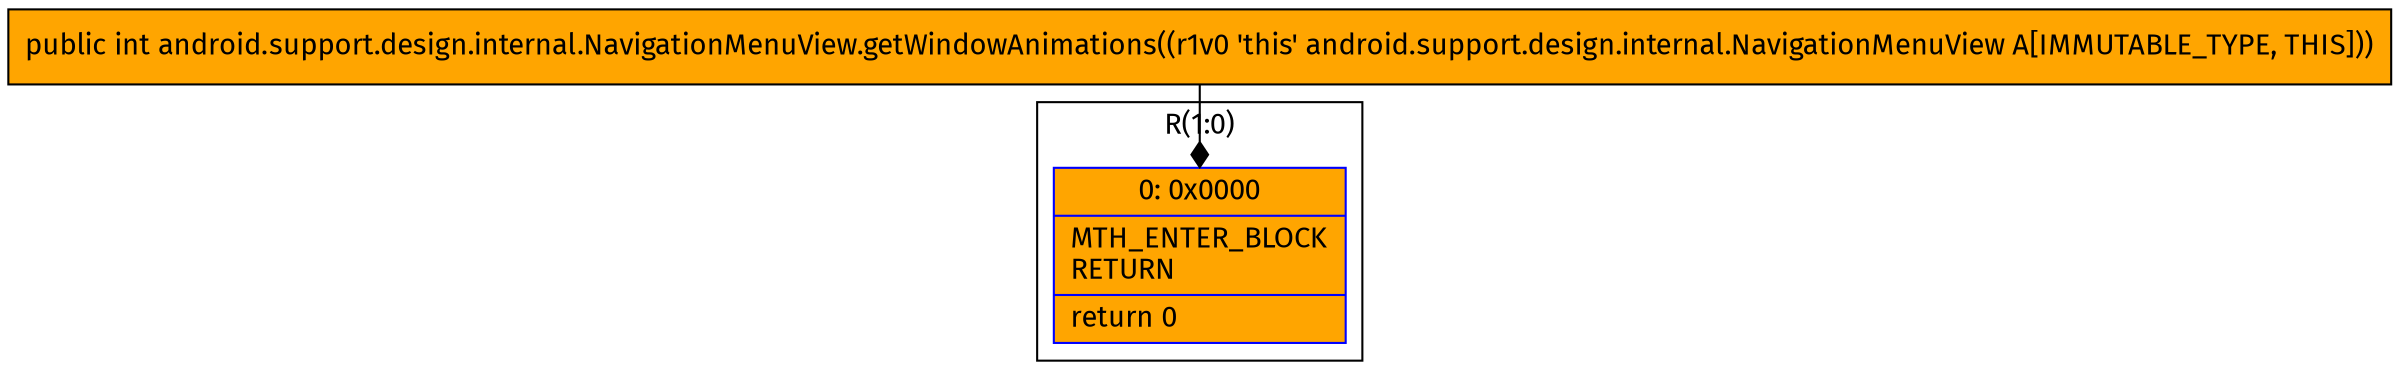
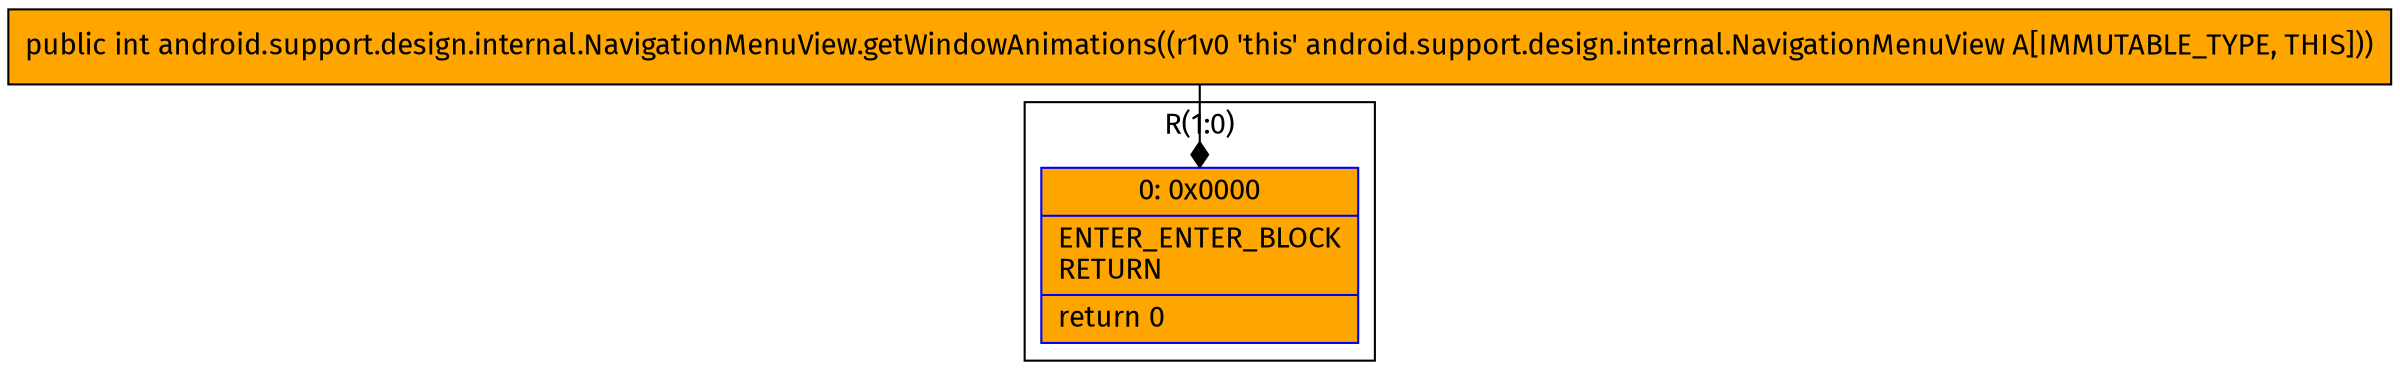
(1200, 239) -> (1200, 239)
